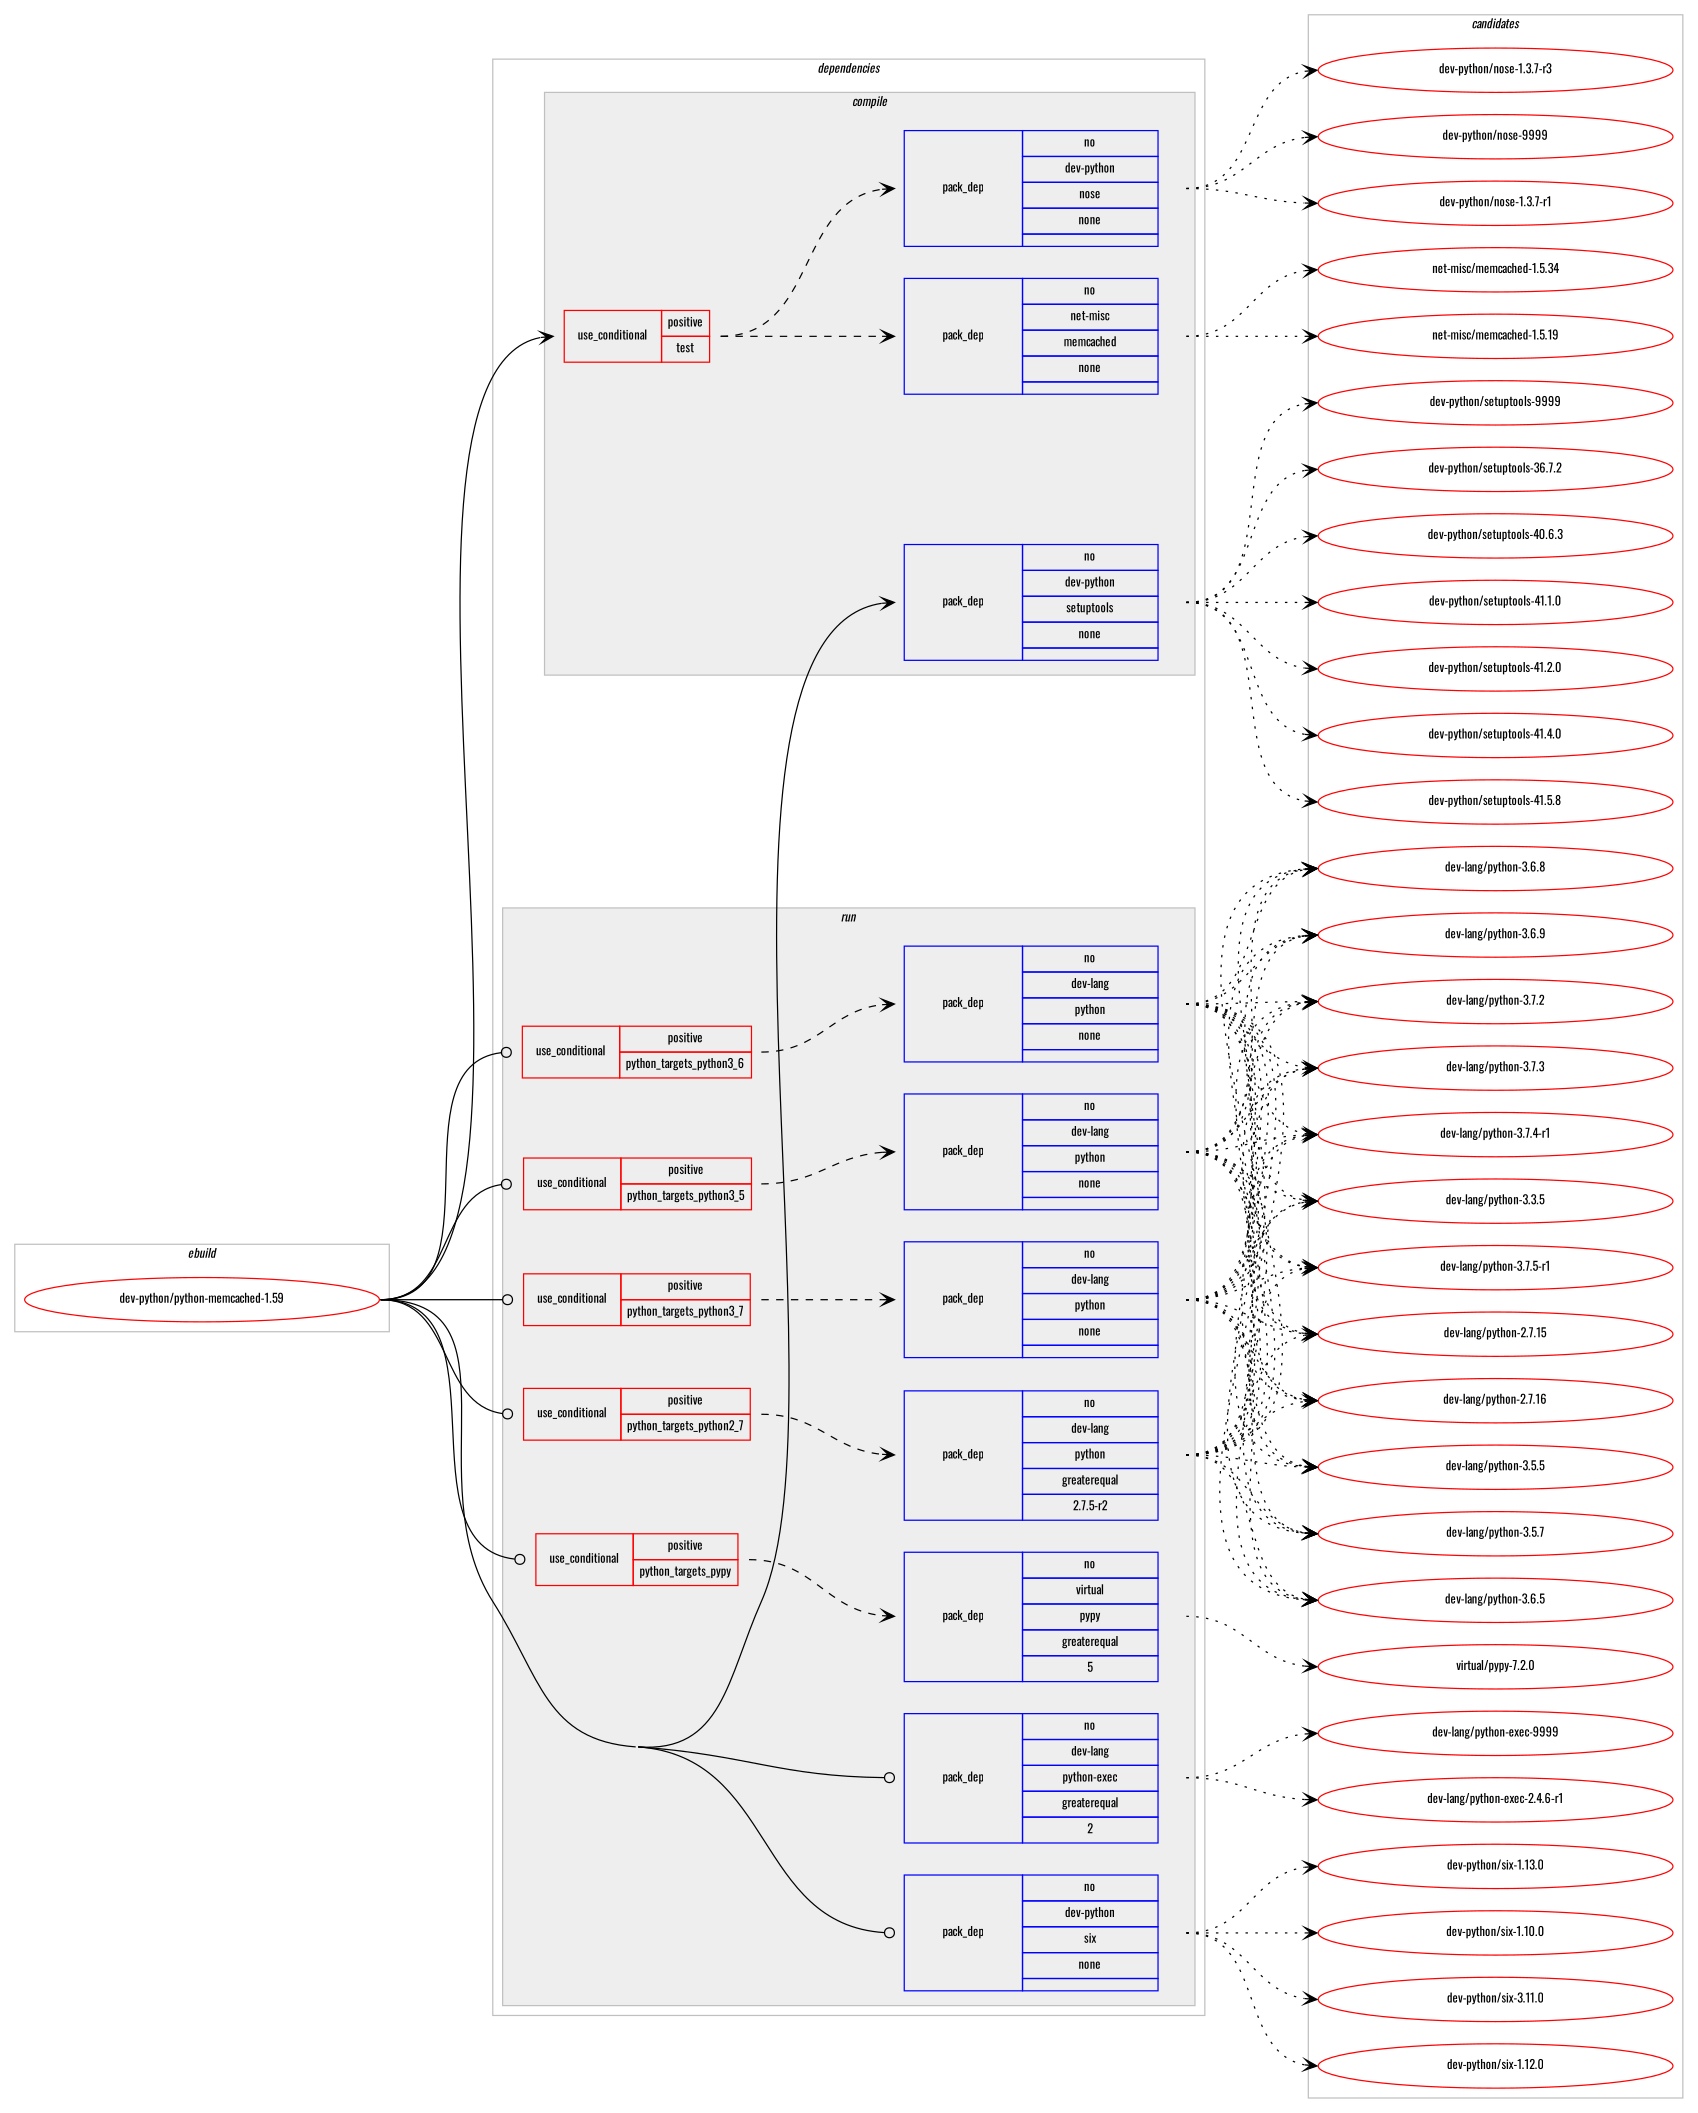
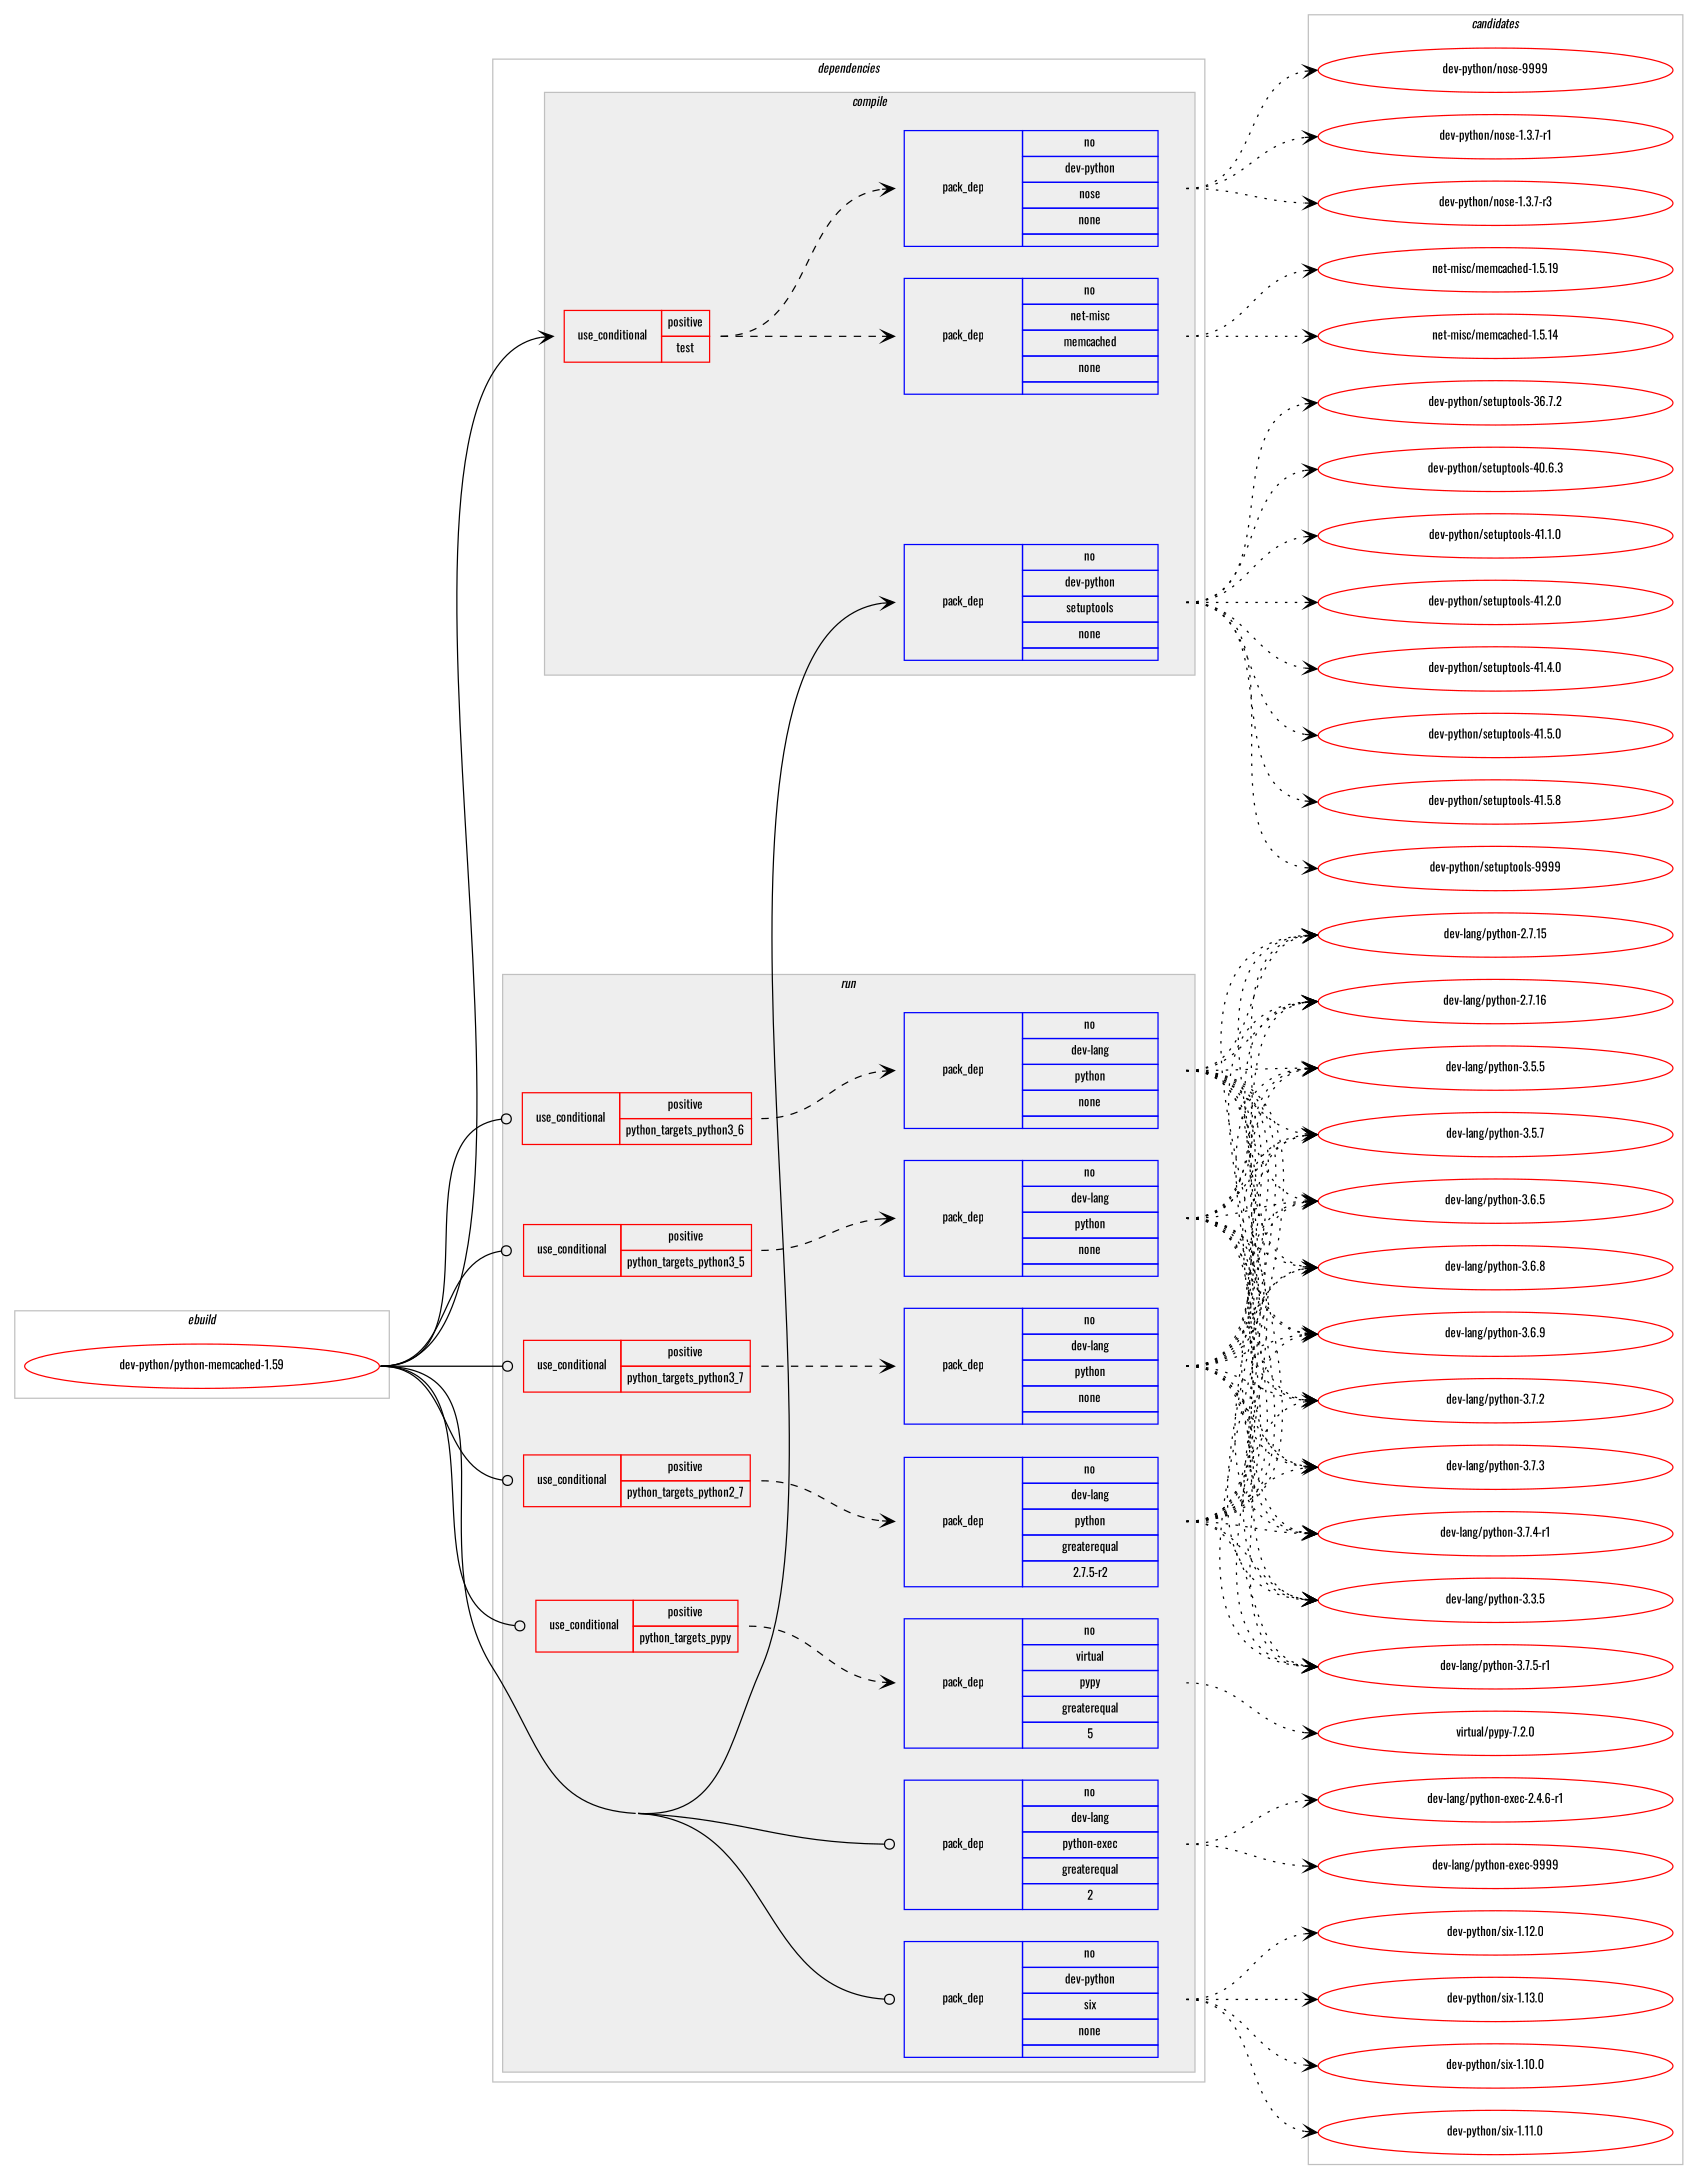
(1496, 270) -> (1496, 336)
none -> (1496, 735)
(1496, 1999) -> (1496, 2132)
